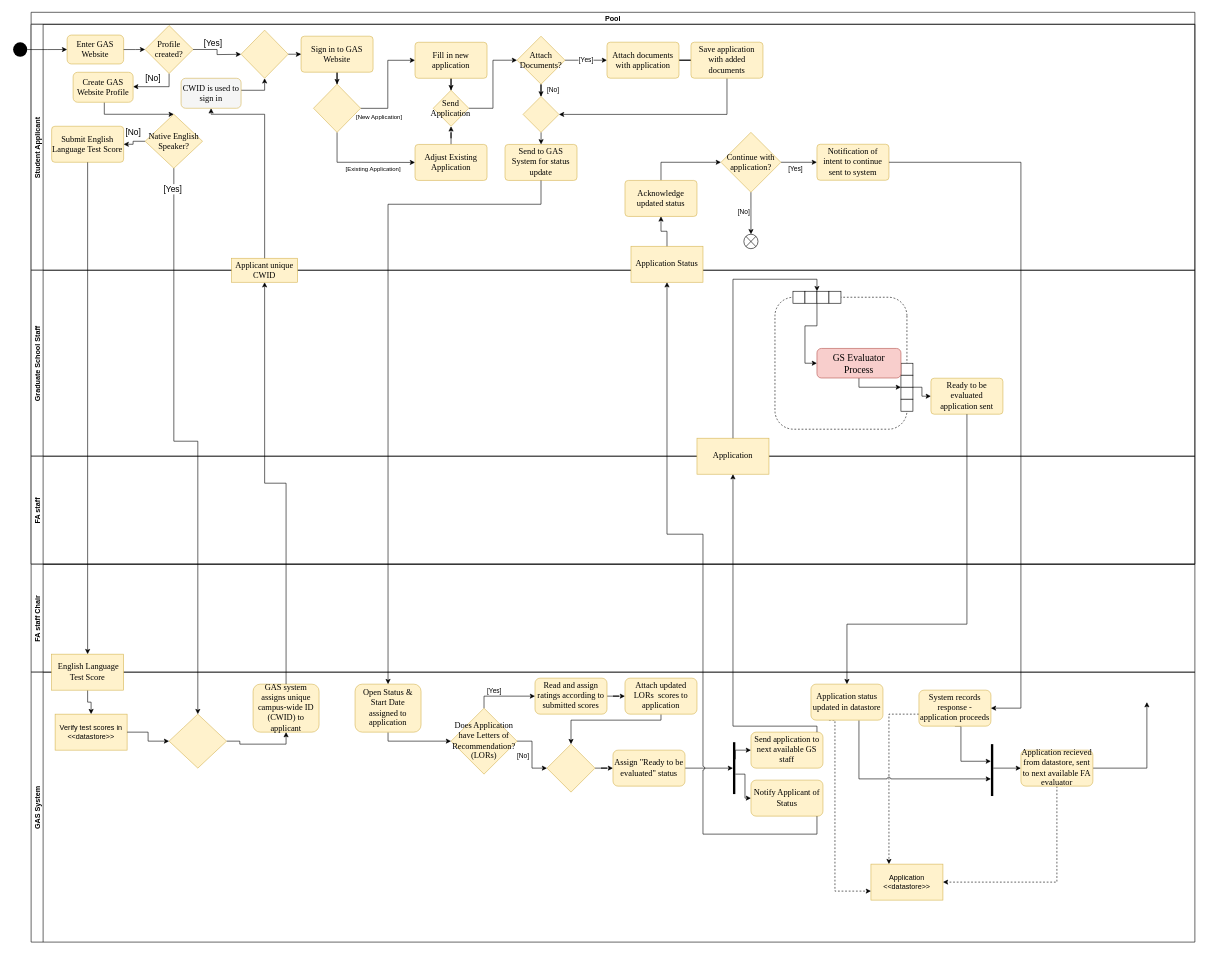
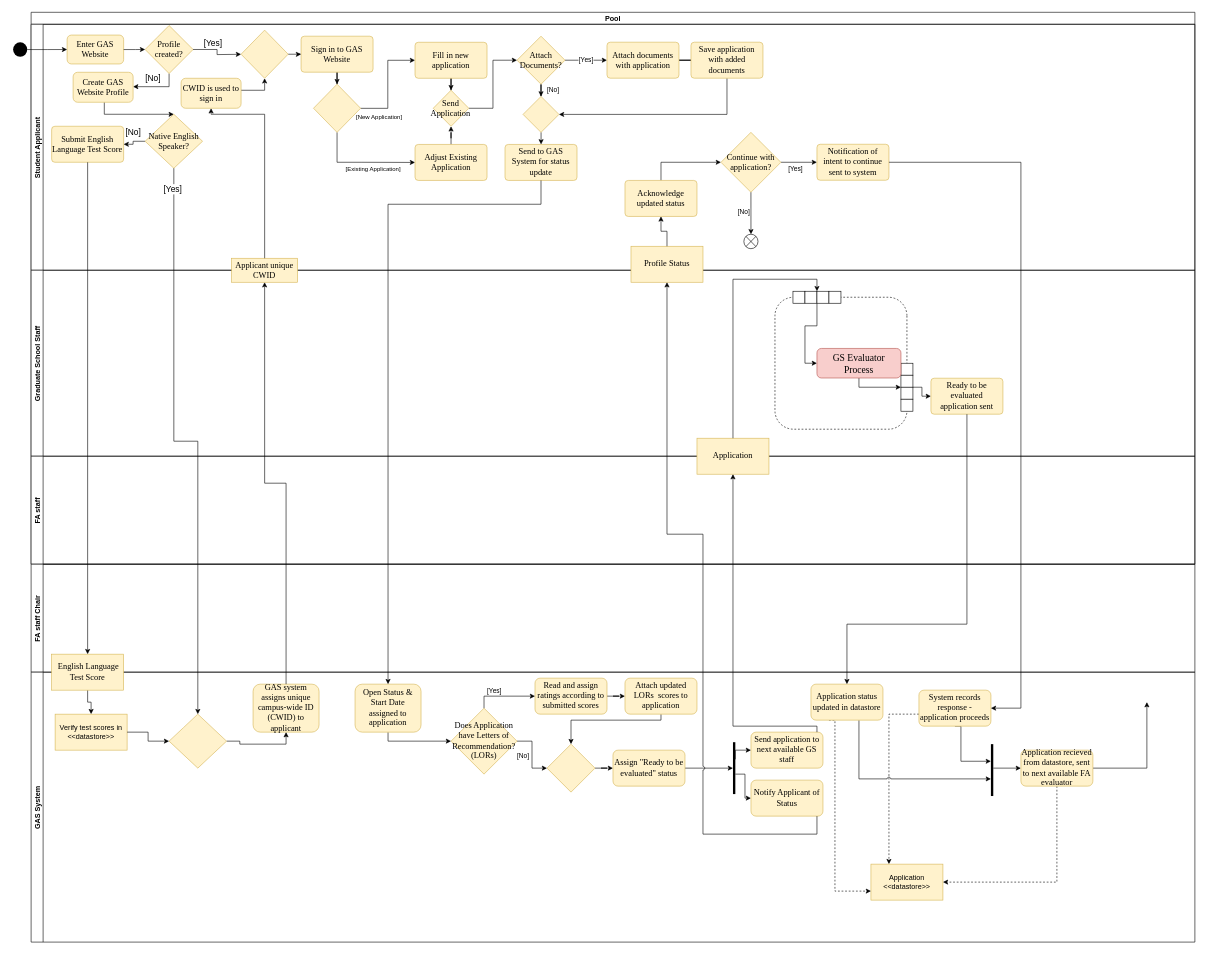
(211, 93) -> (211, 93)
(667, 264) -> (667, 264)
